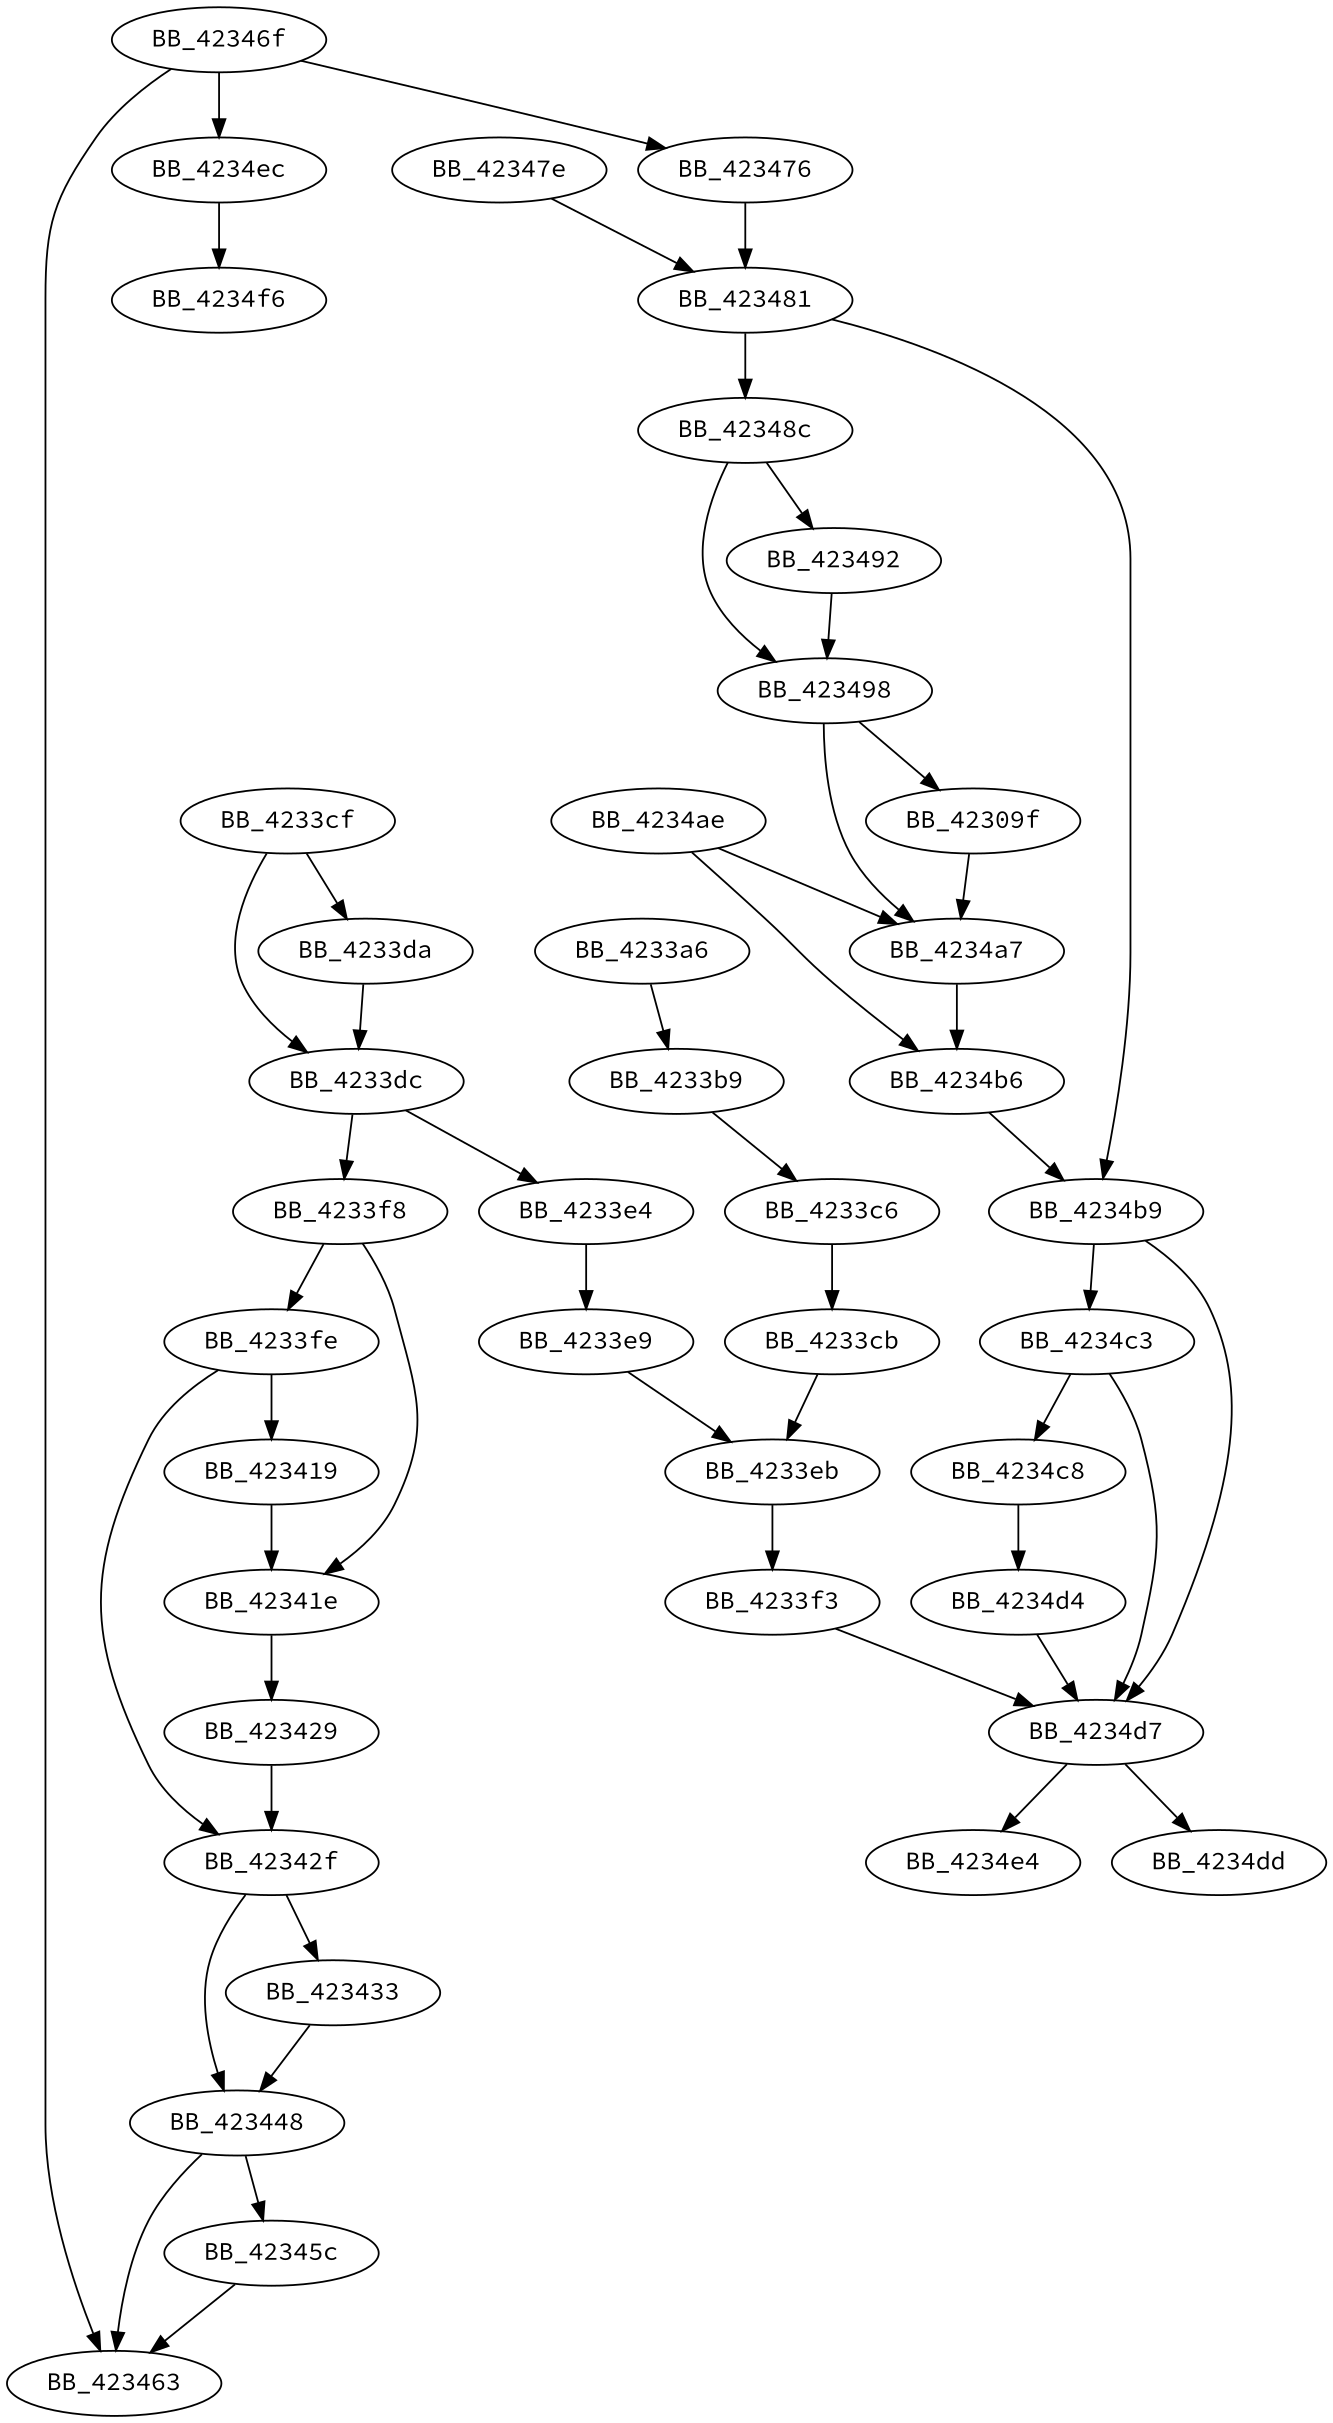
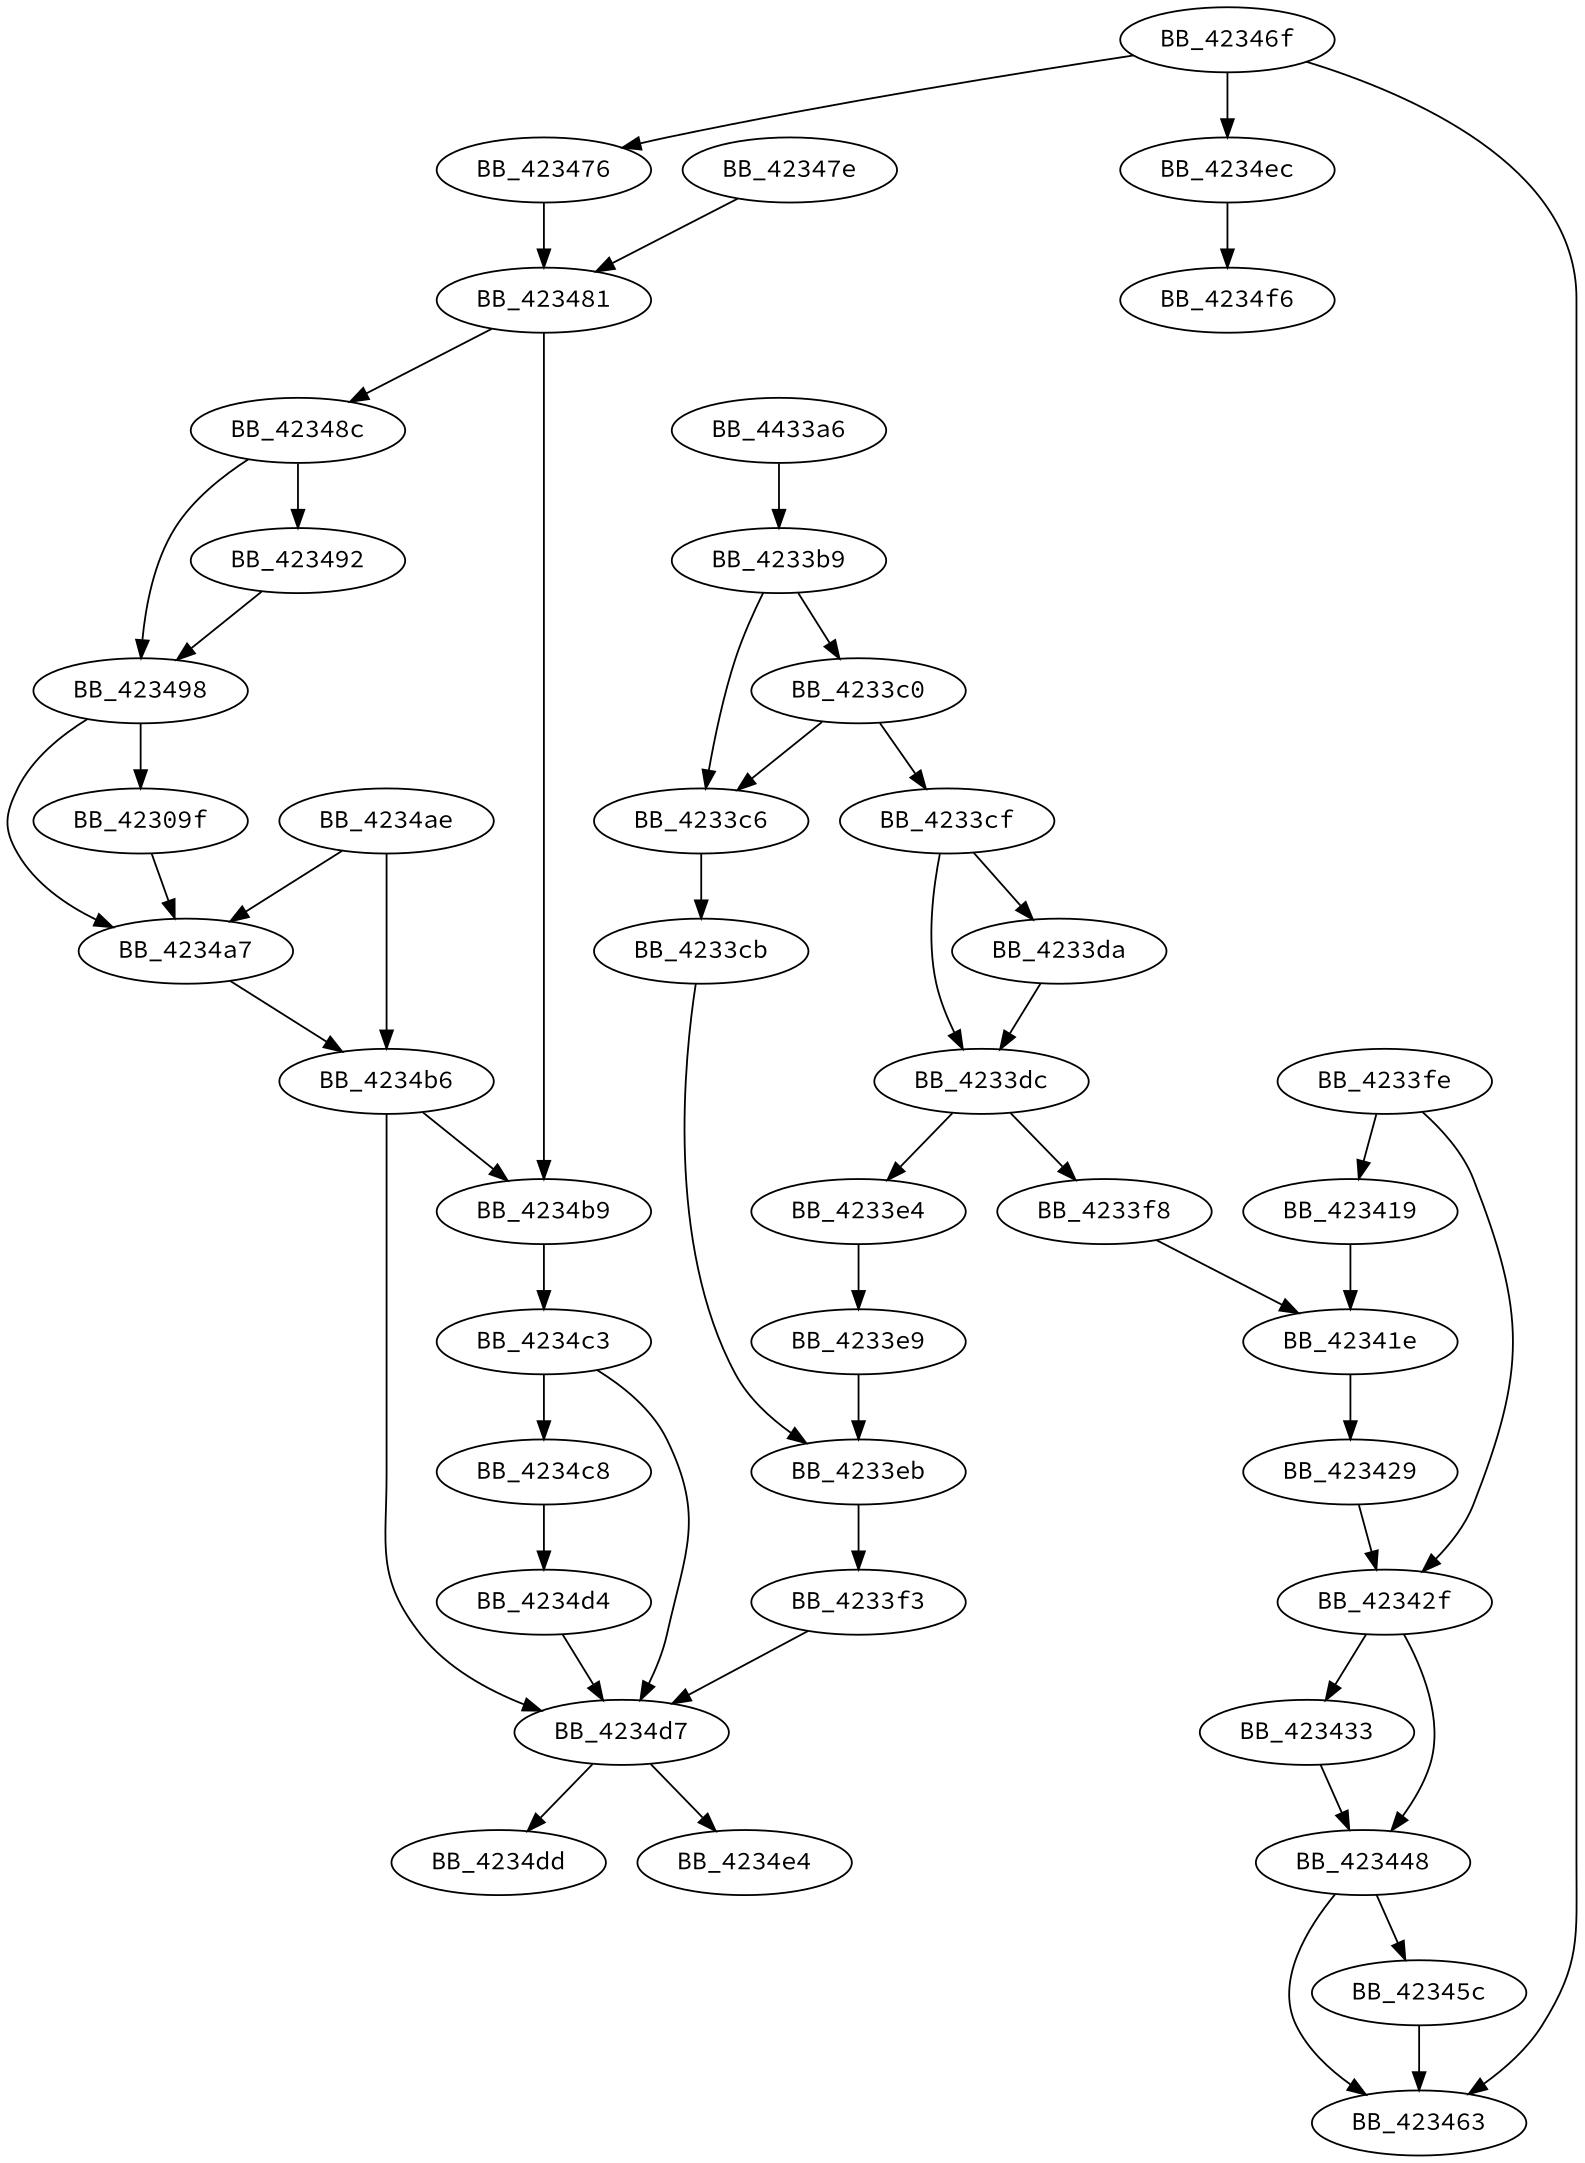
none -> (859, 691)
(642, 951) -> (779, 430)
(310, 1269) -> none
(1227, 1458) -> (387, 1442)
